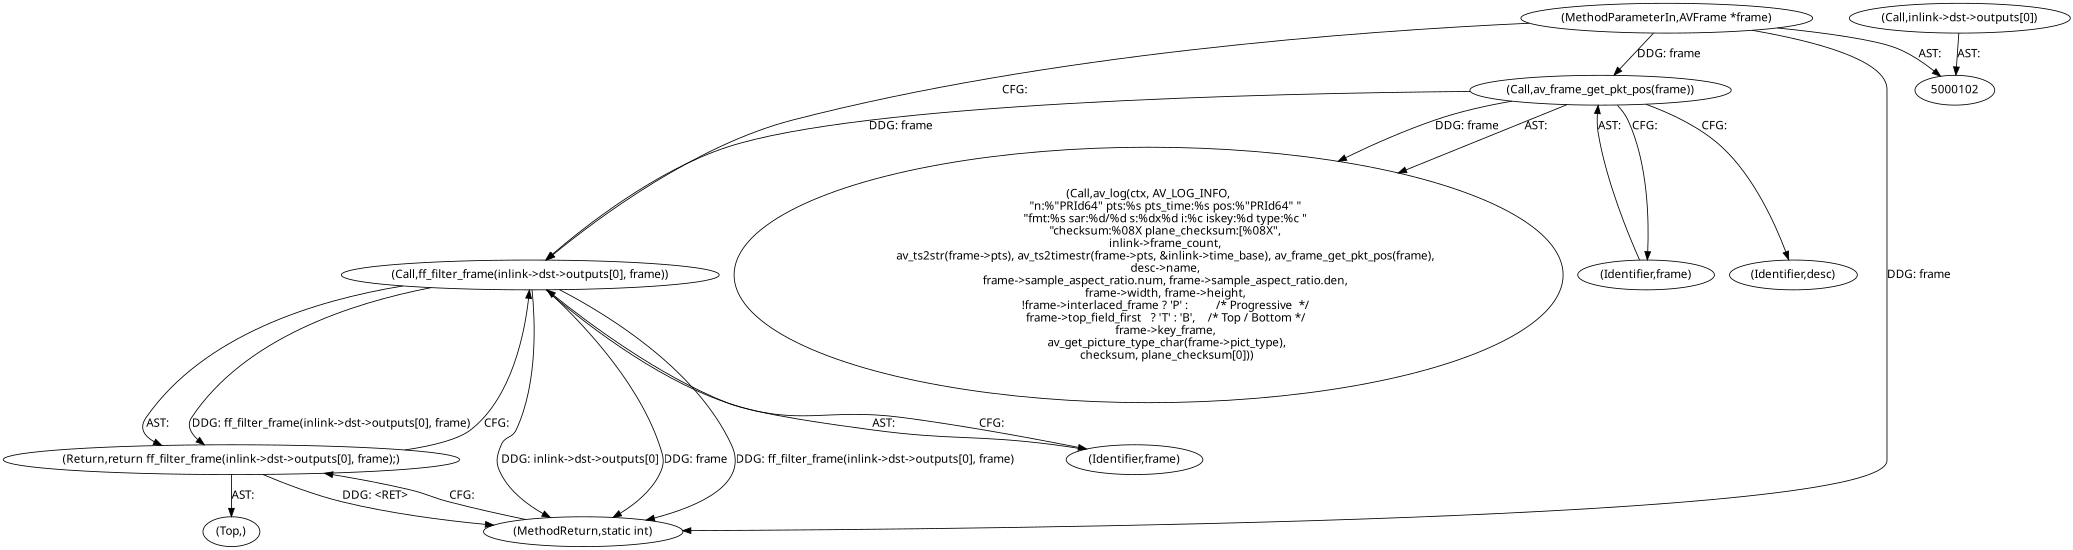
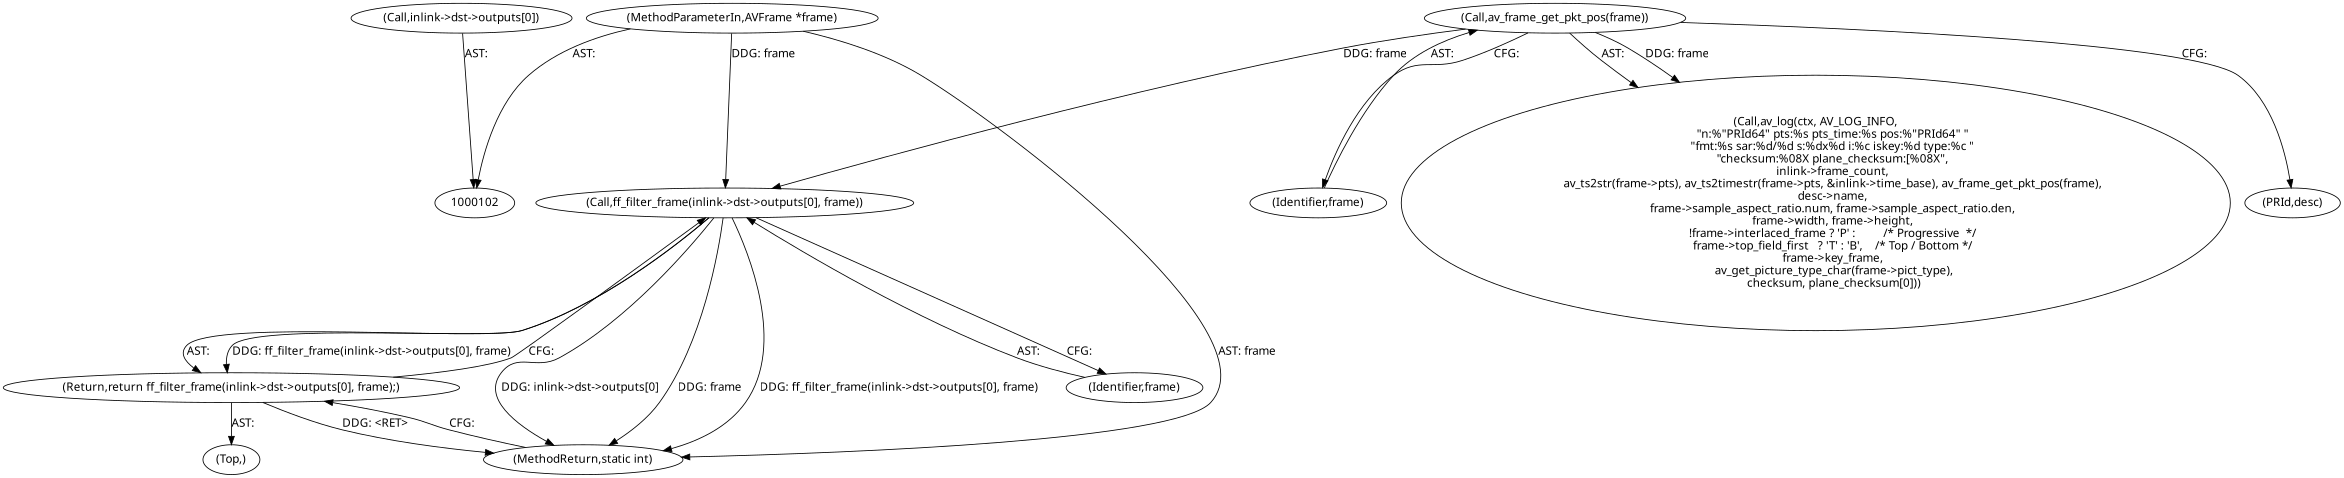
(1637, 51) -> none
(1017, 90) -> (764, 54)
(1955, 90) -> (475, 203)
(1793, 275) -> (2293, 203)
(1919, 275) -> (1247, 352)
